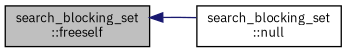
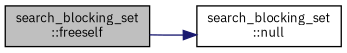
(180, 17) -> (166, 35)
